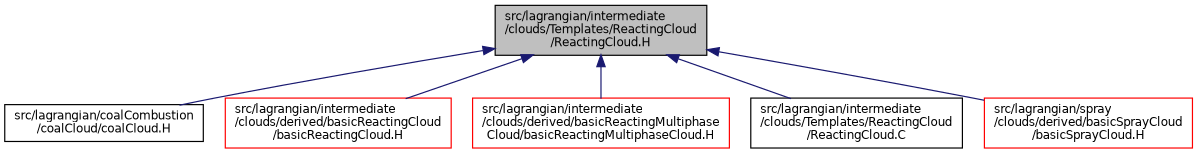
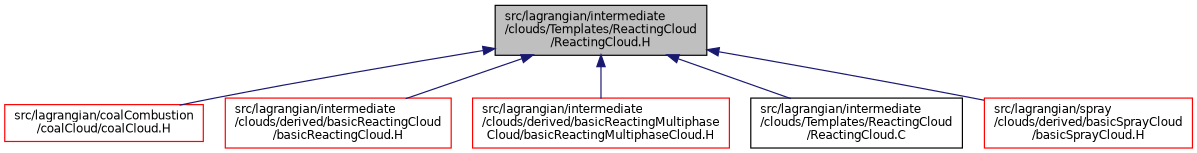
(104, 123) -> (104, 123)
